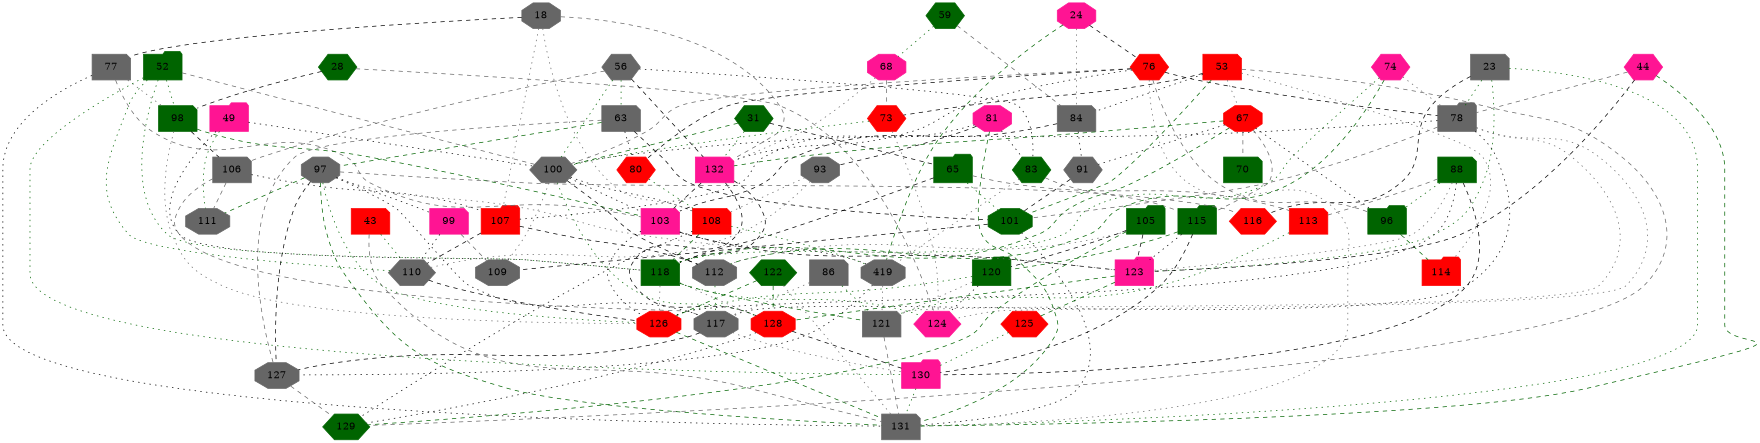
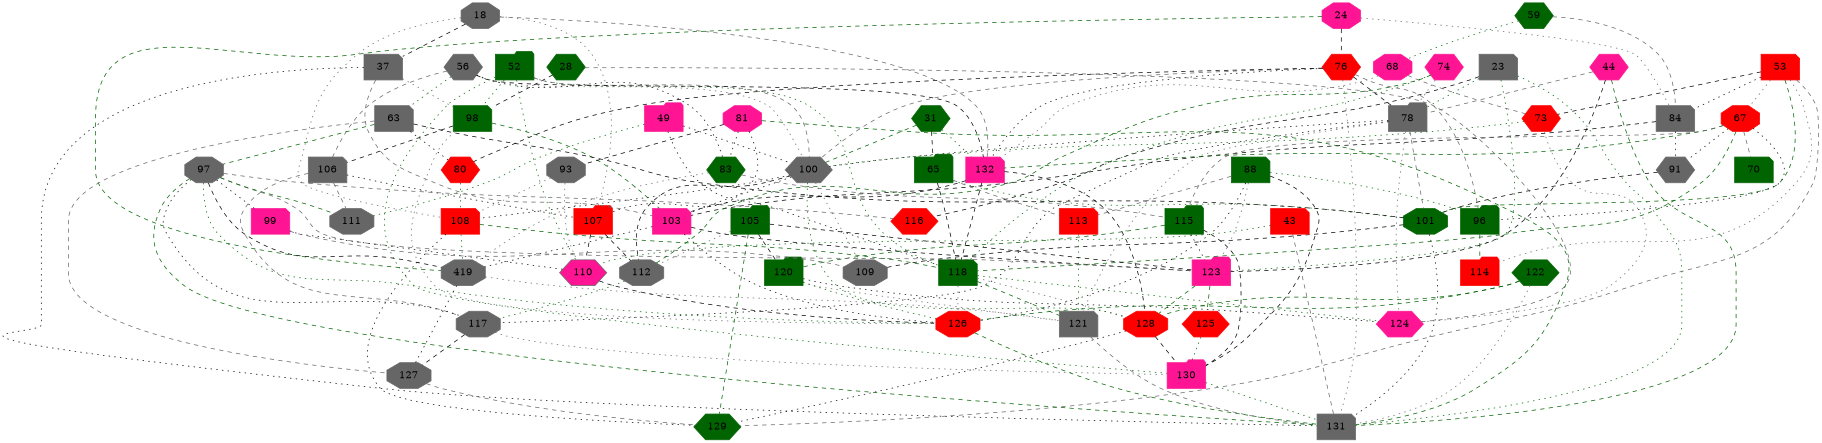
(111, 67) -> (383, 67)
(588, 116) -> (654, 87)
(684, 241) -> (697, 257)
(280, 269) -> (343, 256)
(412, 273) -> (583, 273)
(829, 273) -> none
